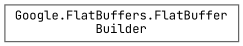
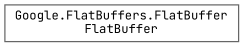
(122, 23) -> (122, 23)
